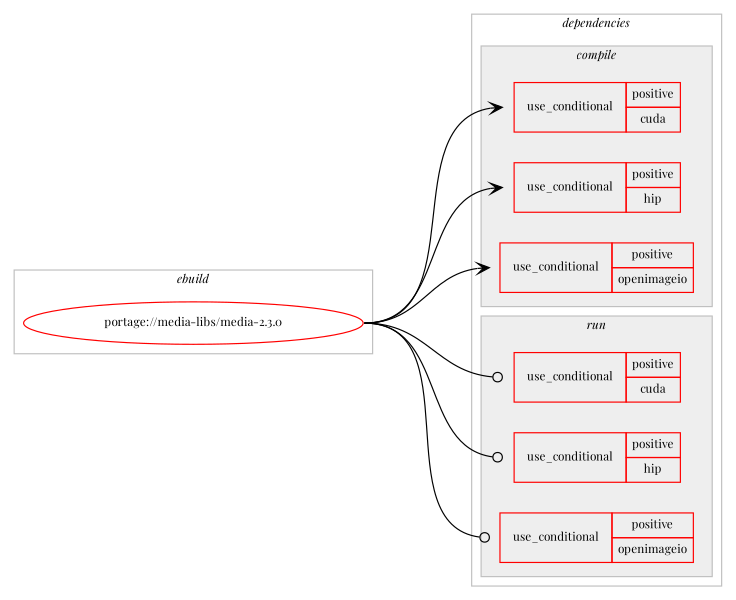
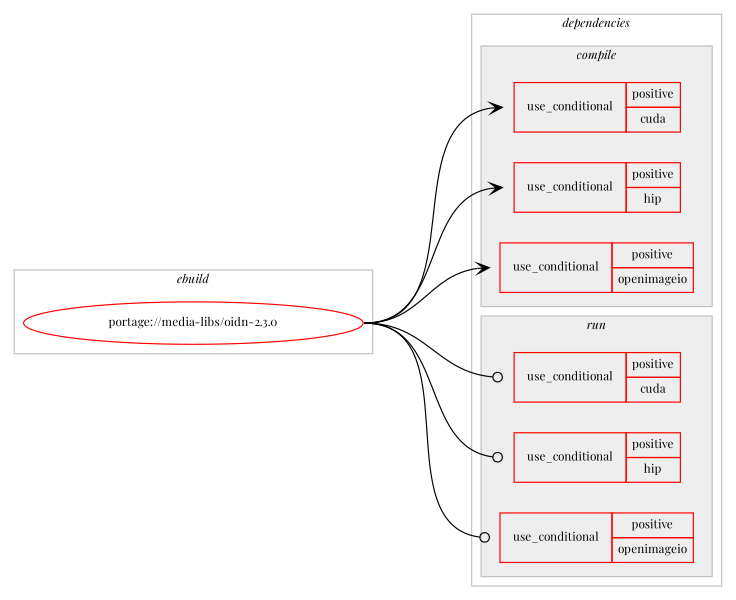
(193, 323) -> (193, 323)
